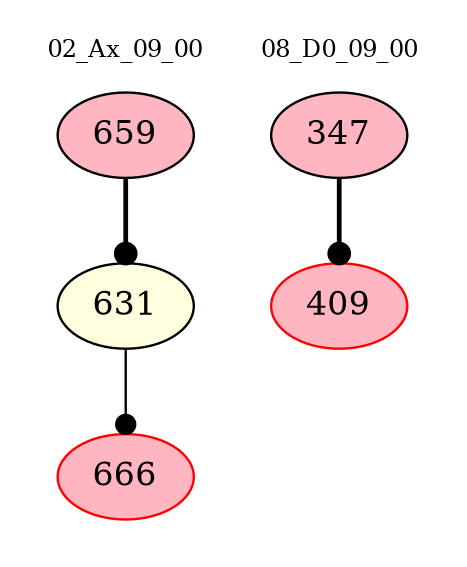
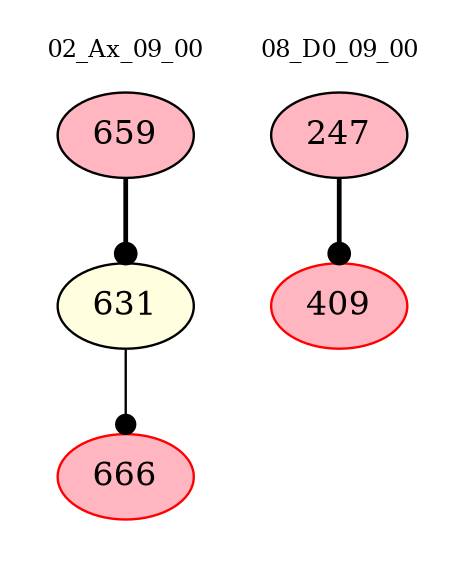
(339, 135) -> (339, 135)
